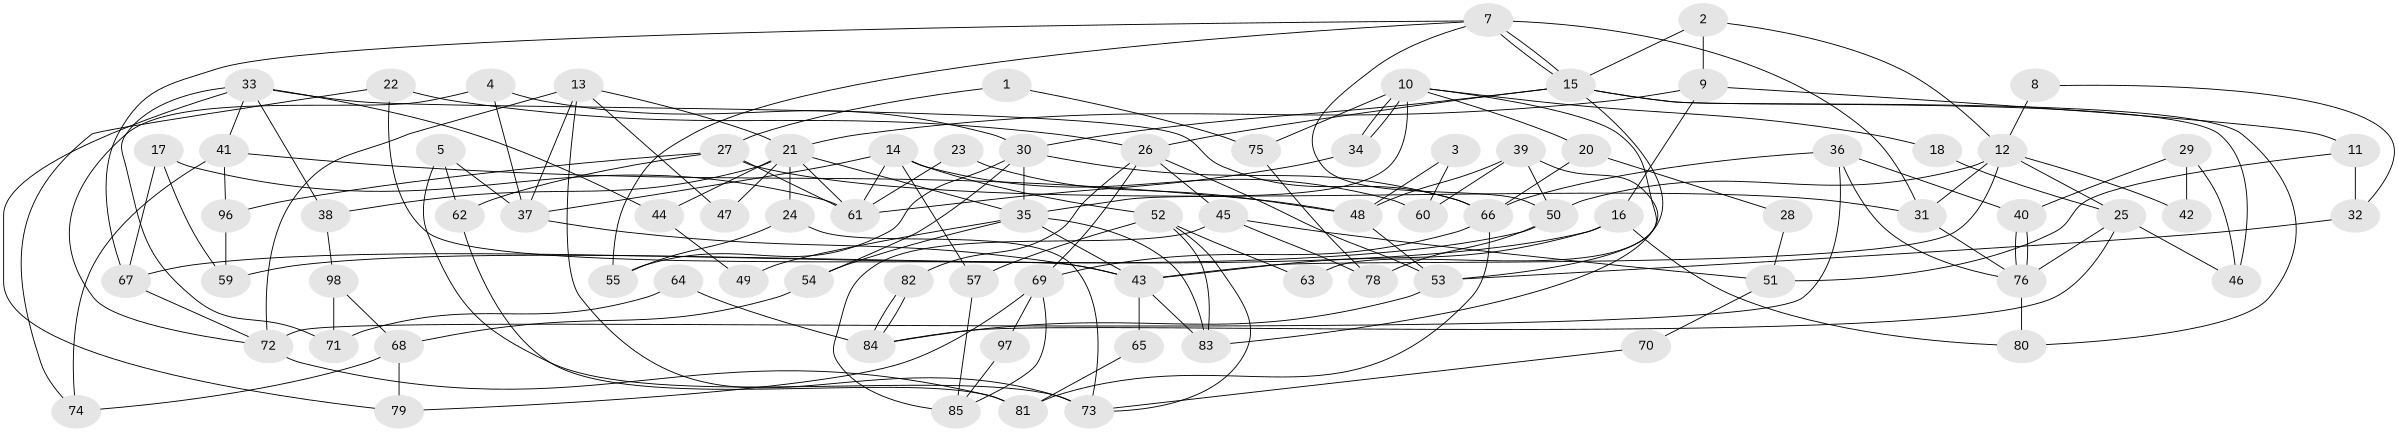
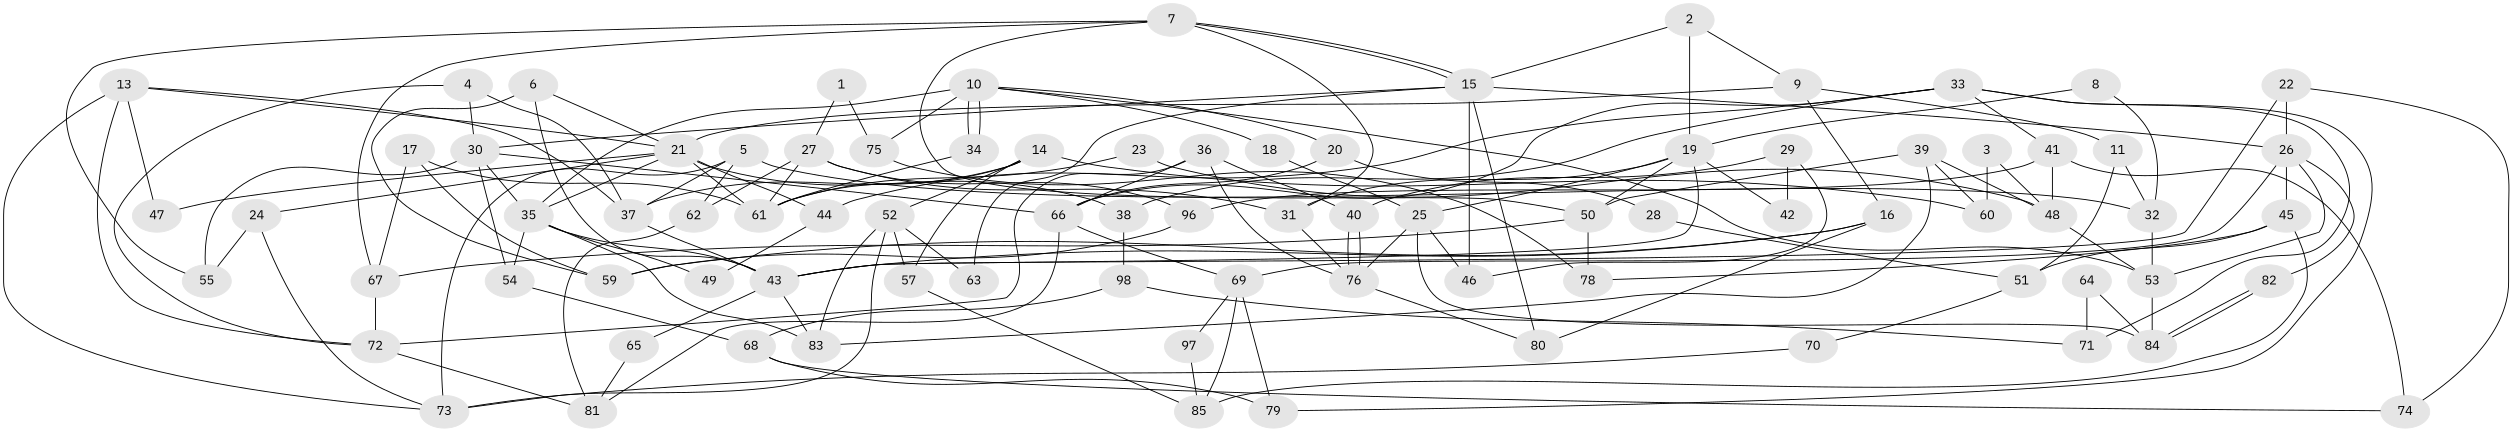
none -> (533, 85)
(2003, 151) -> (1690, 151)
none -> (1445, 194)
